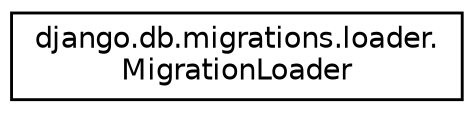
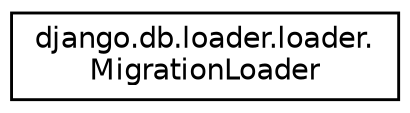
(237, 56) -> (205, 56)
